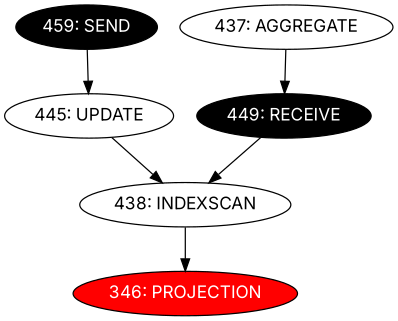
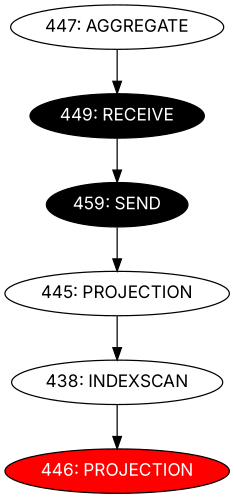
(286, 27) -> (117, 27)
(89, 116) -> (117, 294)
(240, 156) -> (117, 154)
(185, 294) -> (117, 471)
